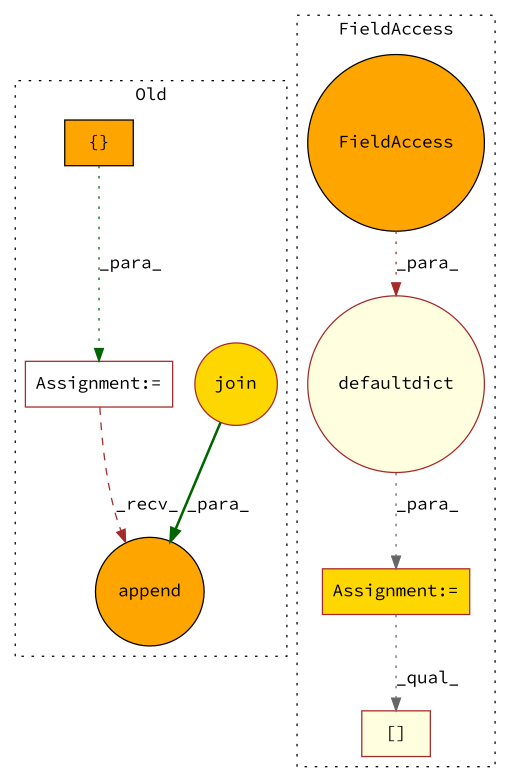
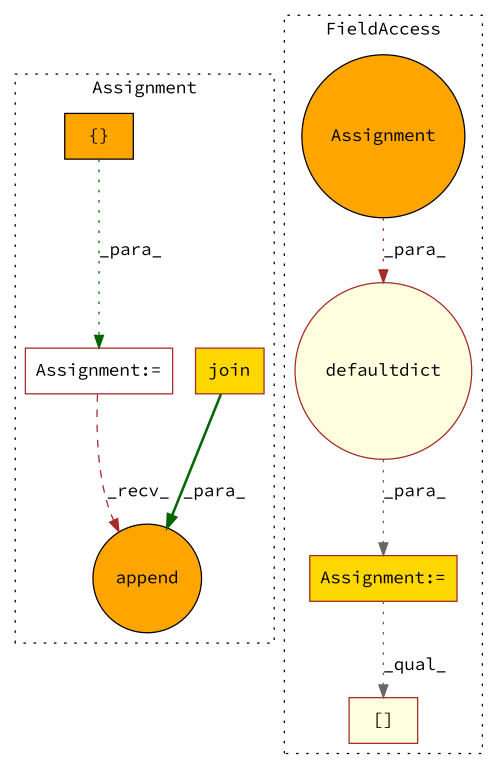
(151, 95) -> (145, 89)
(396, 143) -> (383, 136)
(236, 384) -> (230, 371)
